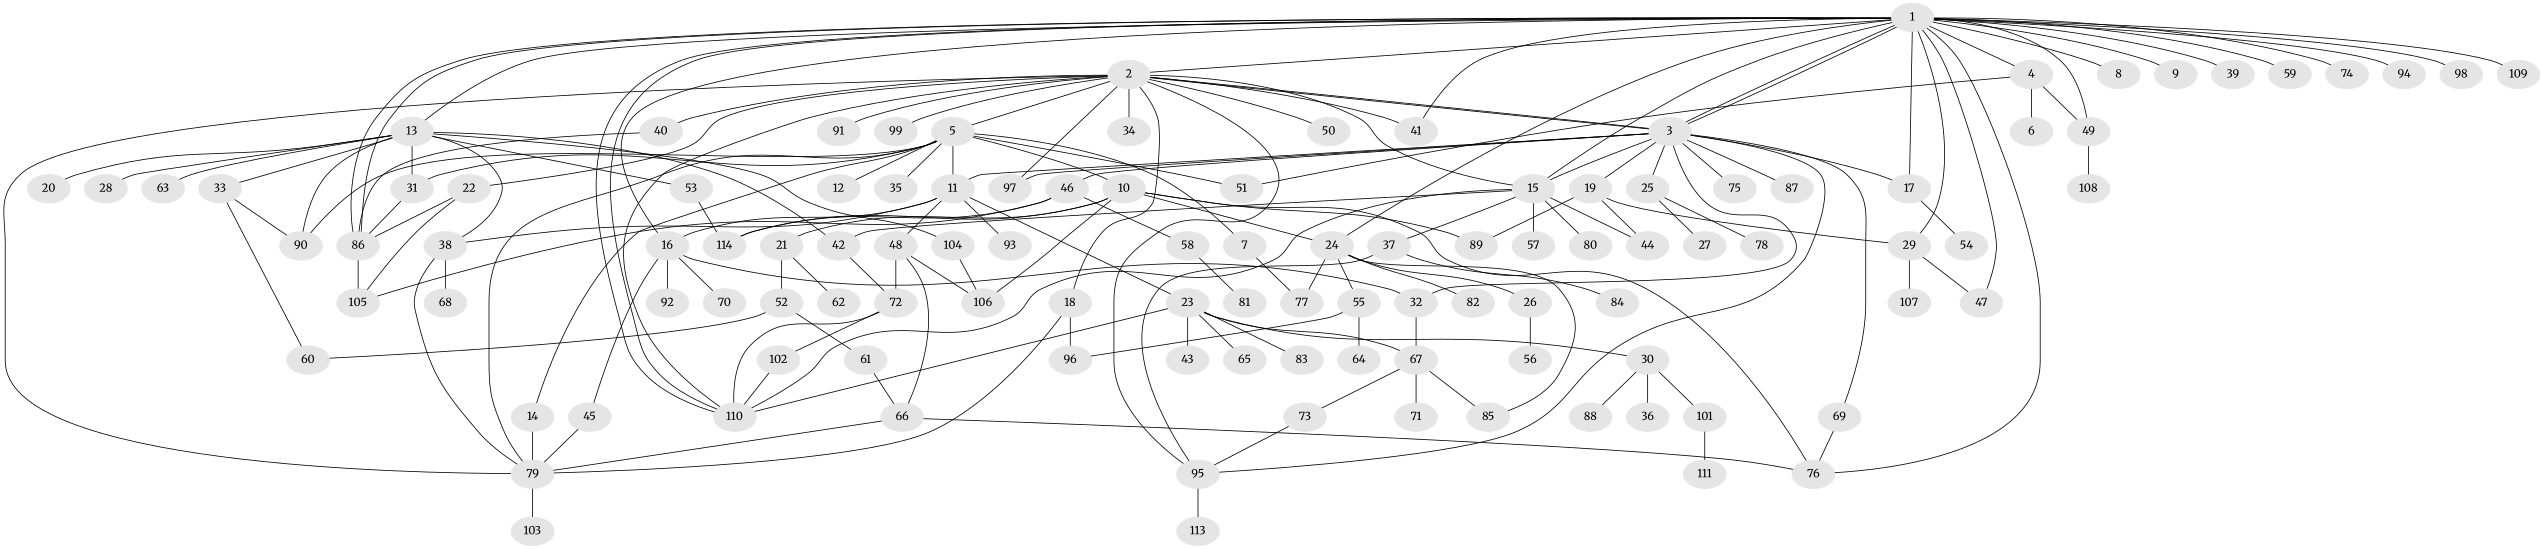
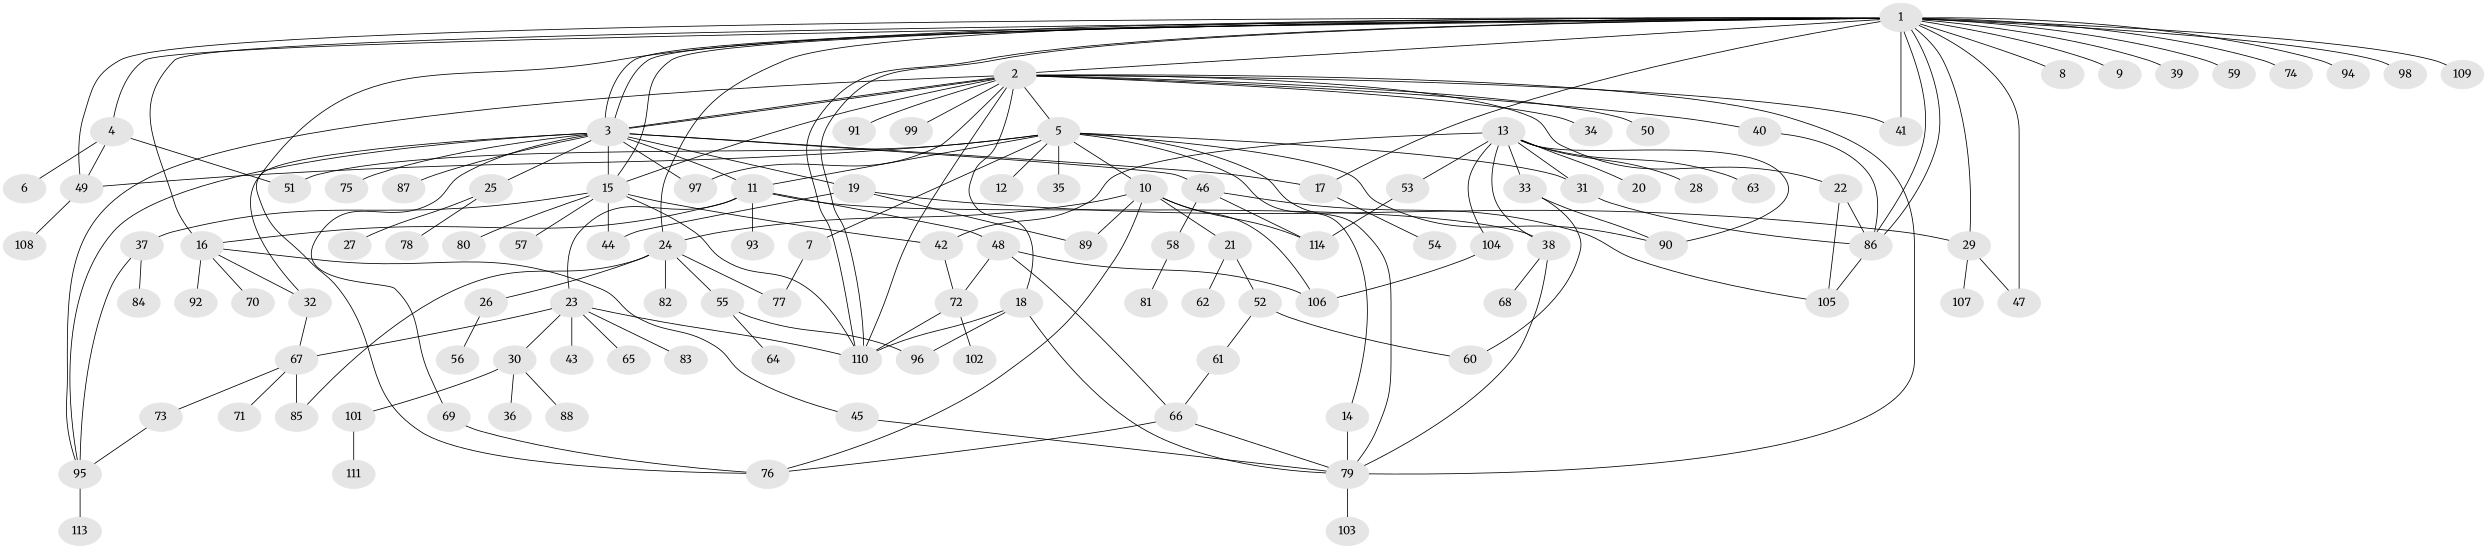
(1149, 26) -> none
none -> (571, 163)
(757, 389) -> (940, 330)
